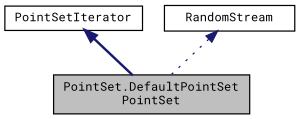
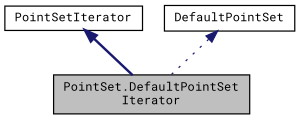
(230, 18) -> (230, 18)
(152, 94) -> (152, 94)
